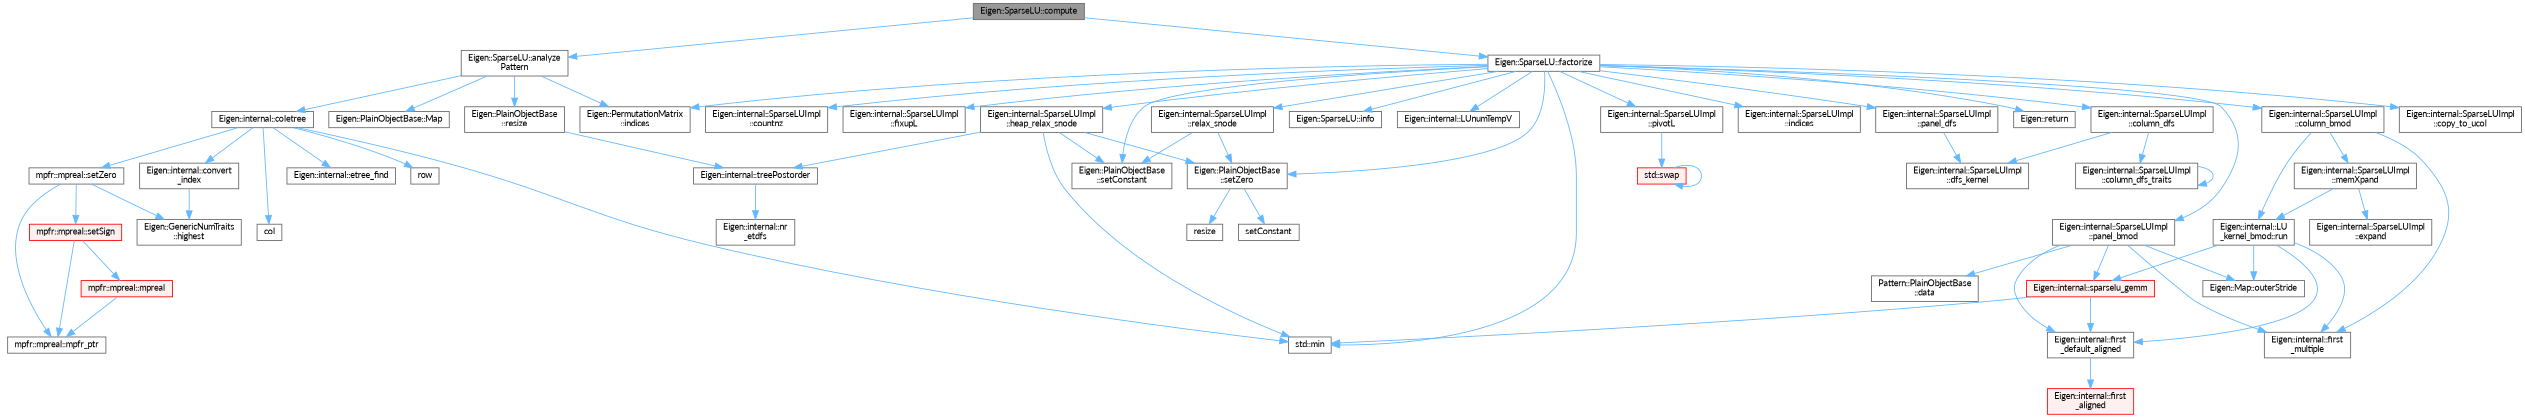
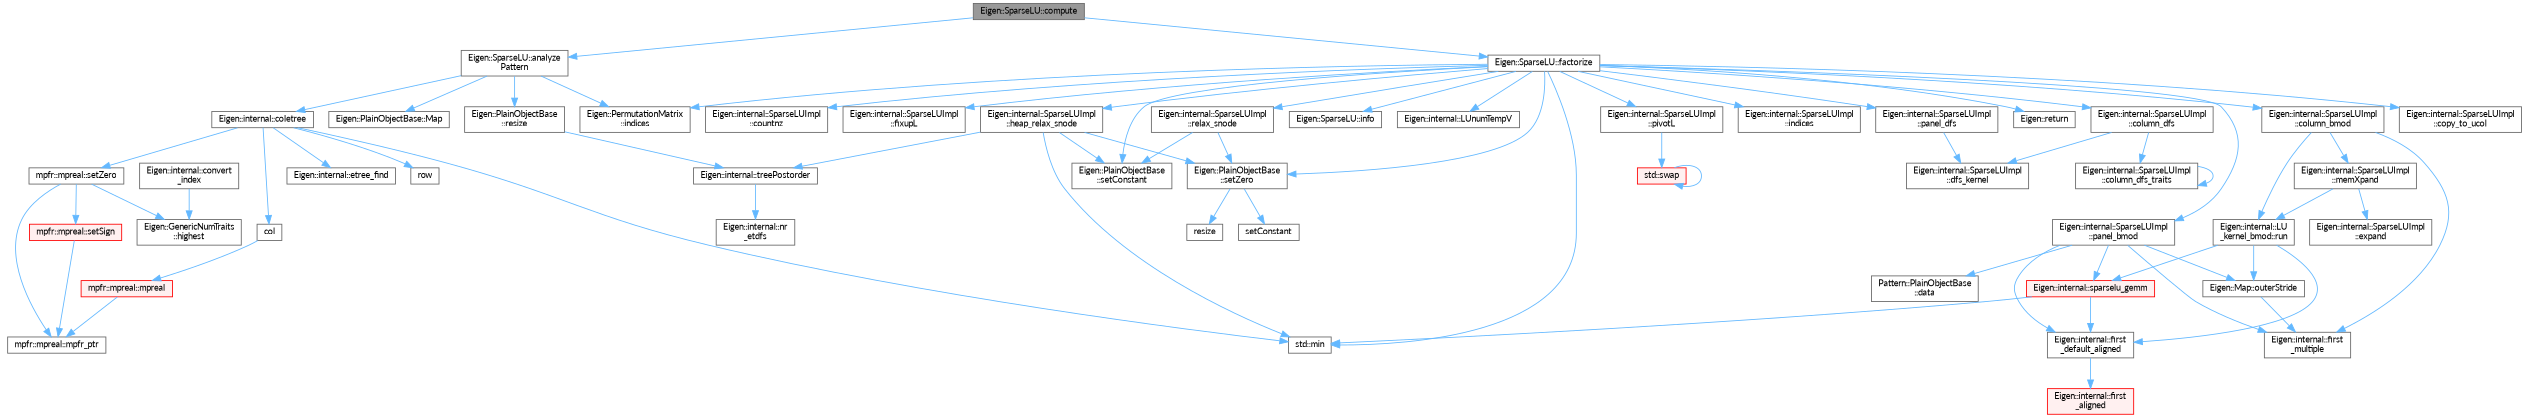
(233, 143) -> none
(98, 257) -> (210, 261)
(2340, 275) -> (2275, 311)
